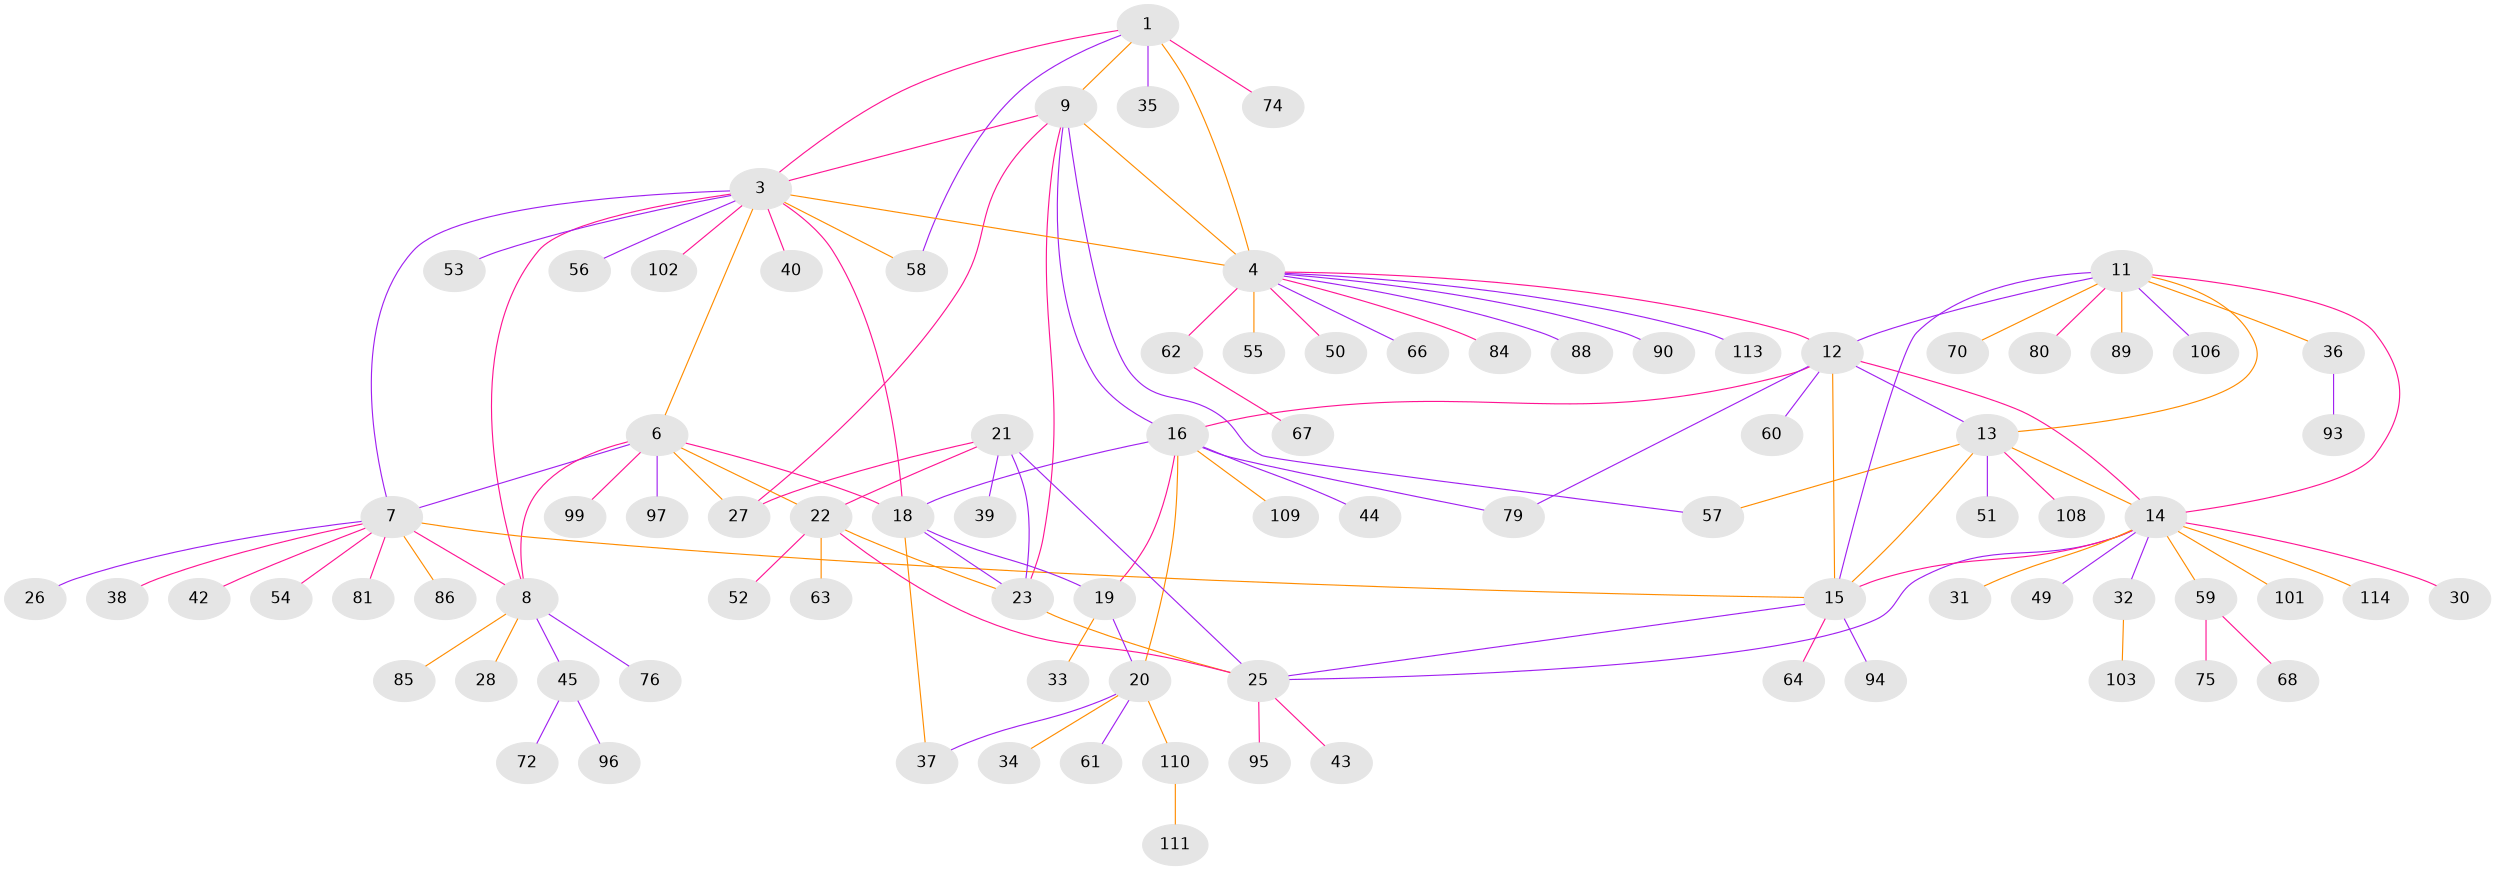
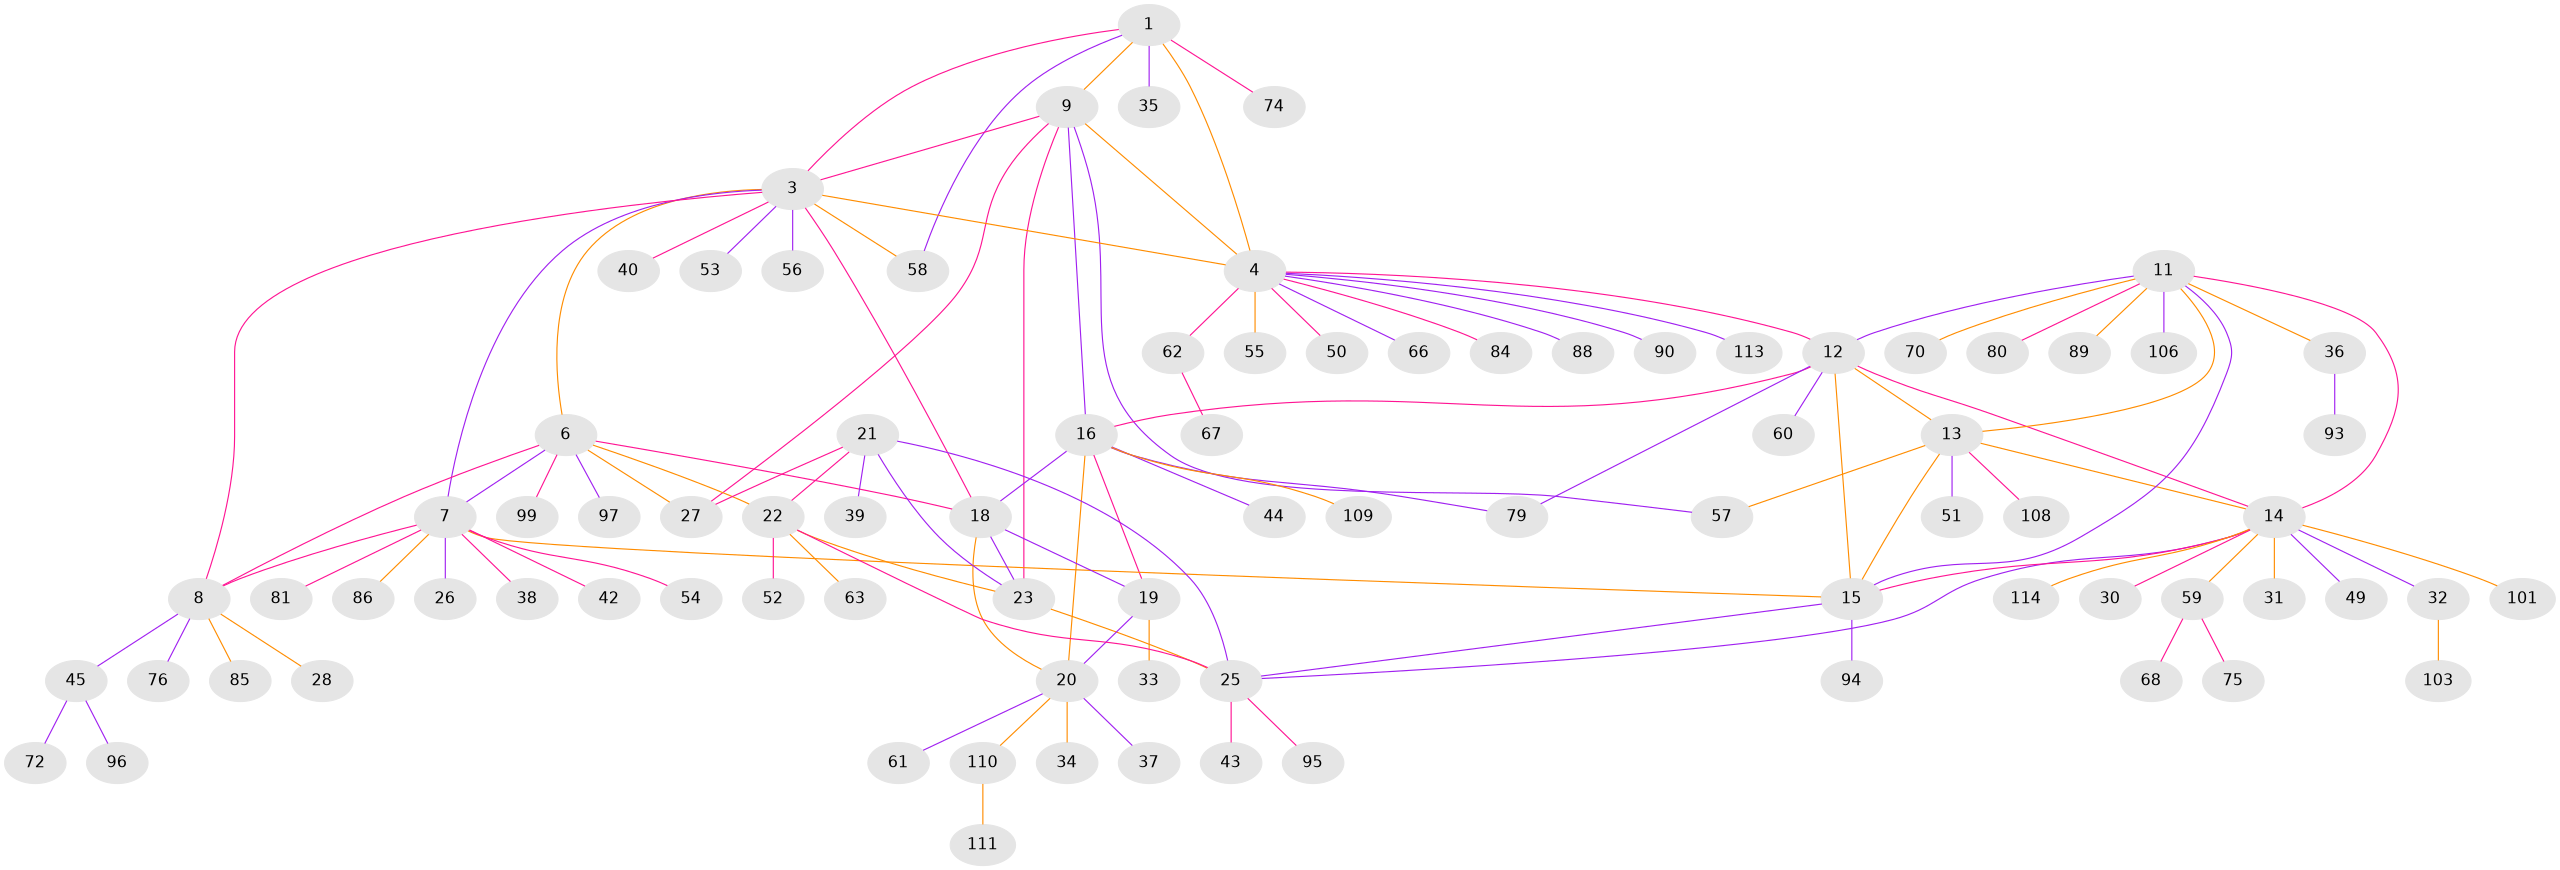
(664, 271) -> none
(1910, 394) -> (1893, 394)
(915, 640) -> (978, 609)
(1794, 681) -> none
